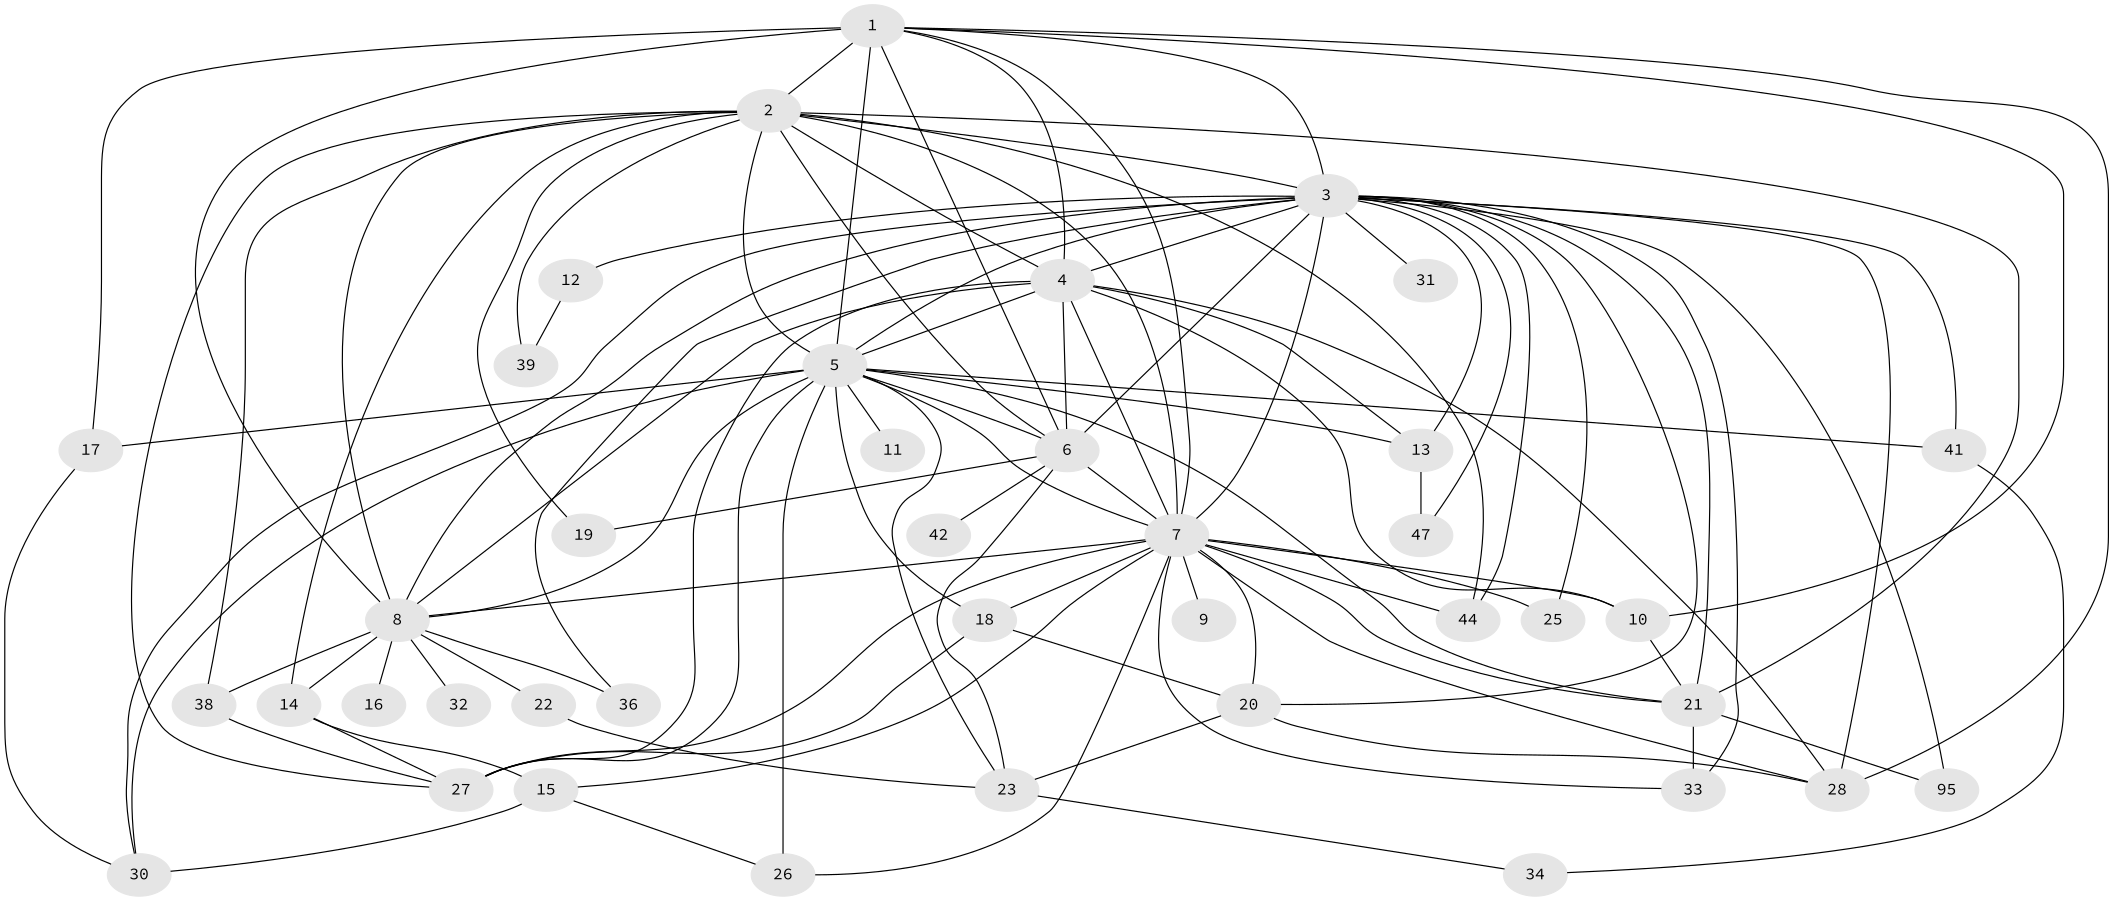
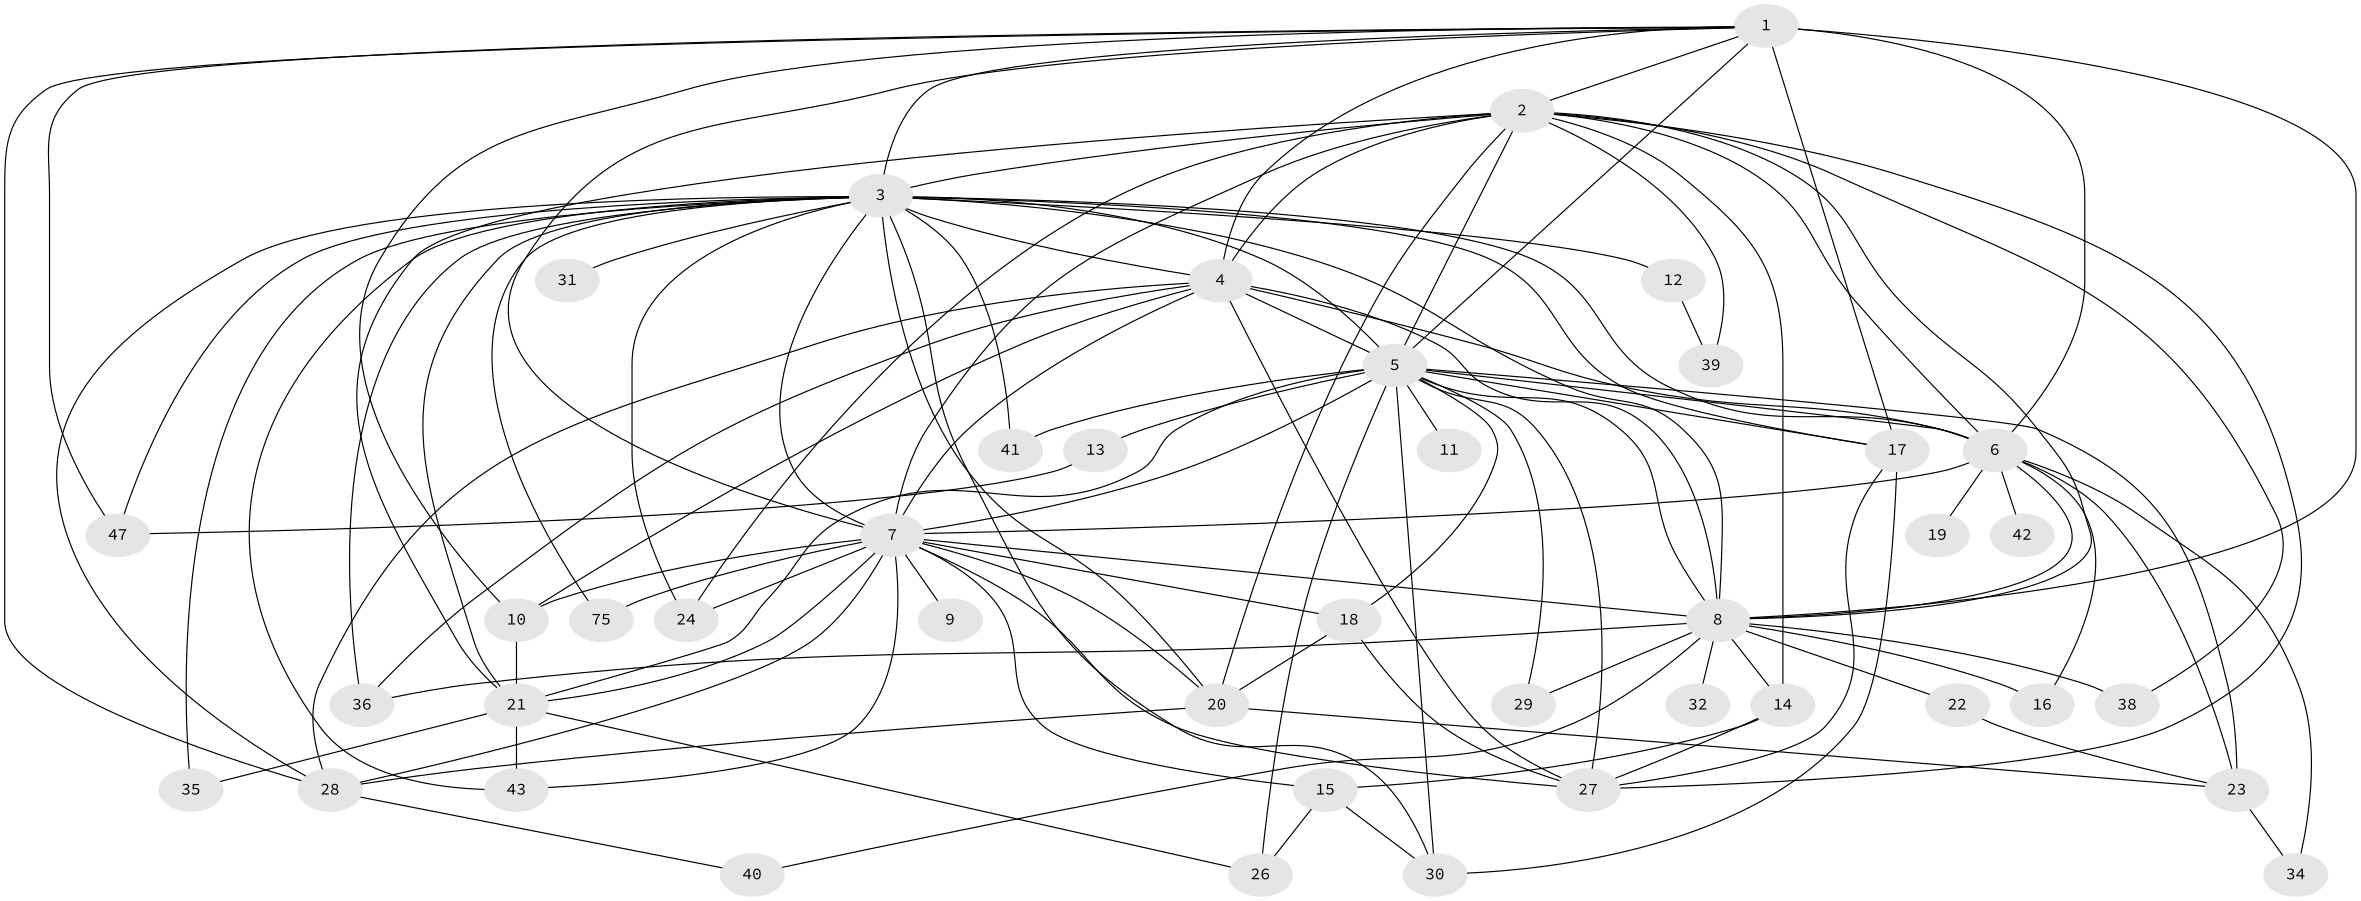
none -> (681, 43)
(512, 261) -> (1331, 389)
(1479, 285) -> (1446, 245)
(1260, 334) -> (750, 417)
none -> (2096, 561)
none -> (2031, 578)
(1468, 620) -> (686, 620)
(1553, 620) -> (601, 620)
none -> (1523, 705)
(329, 754) -> (1842, 703)
(1067, 786) -> (888, 790)
(1693, 790) -> (516, 790)
(1947, 790) -> (191, 790)
(1981, 815) -> (2250, 601)
none -> (752, 875)
